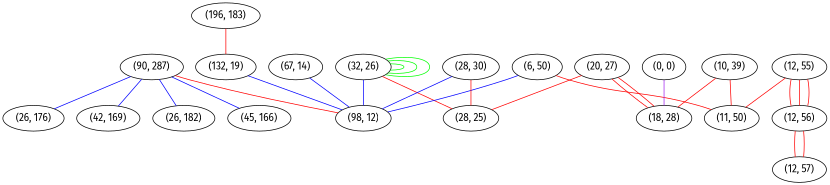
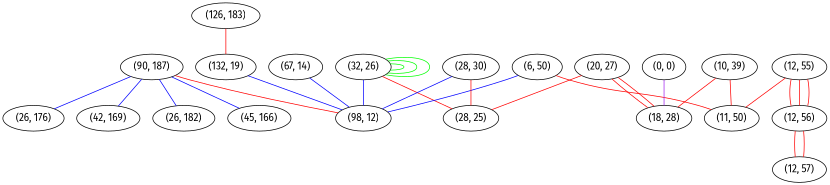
(226, 16) -> (226, 16)
(152, 67) -> (152, 67)
